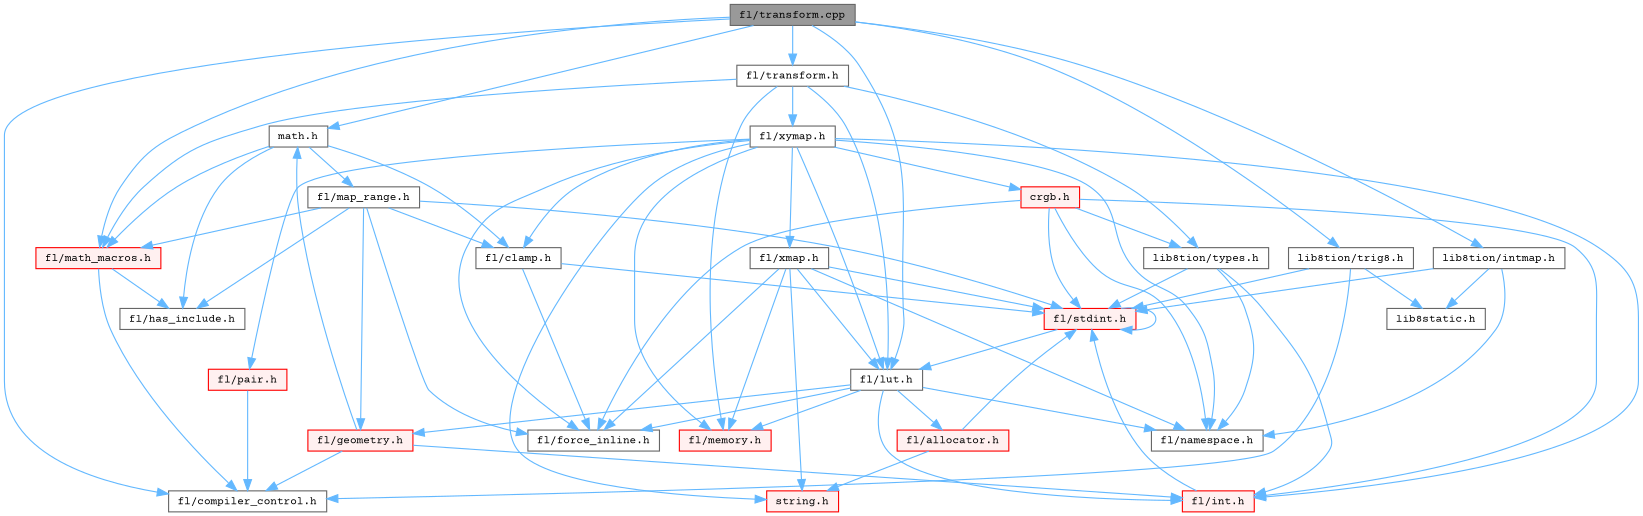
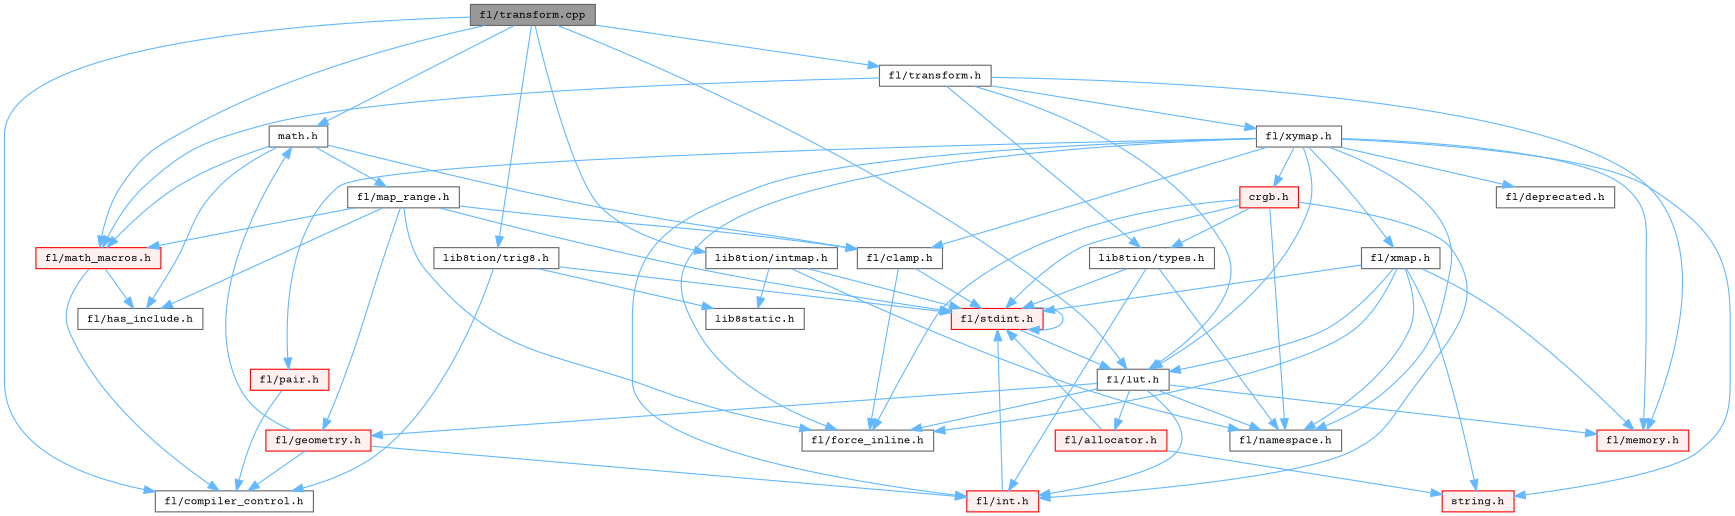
none -> (1556, 197)
